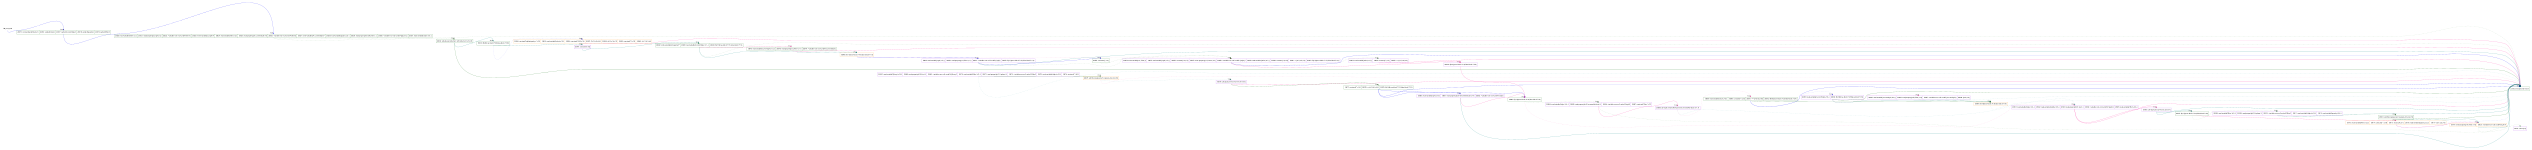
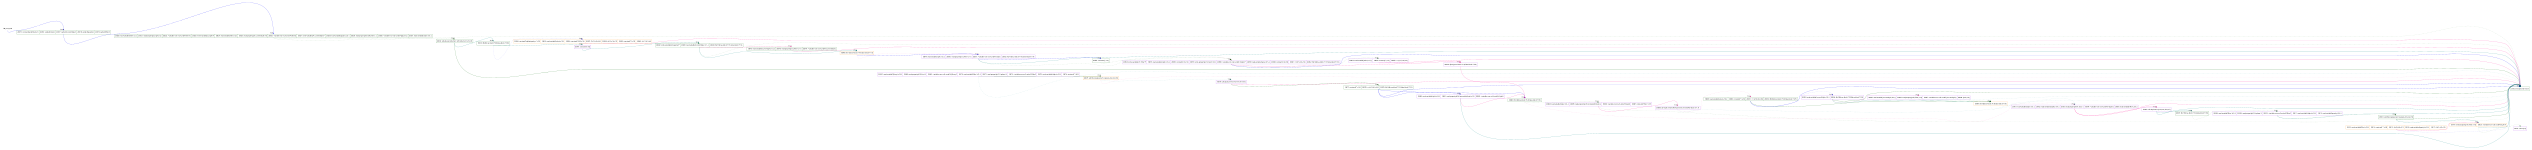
(2293, 119) -> none
